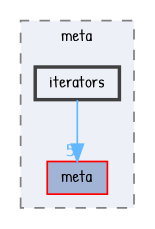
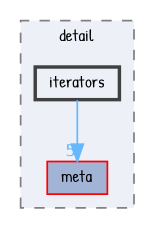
(77, 37) -> (77, 37)
